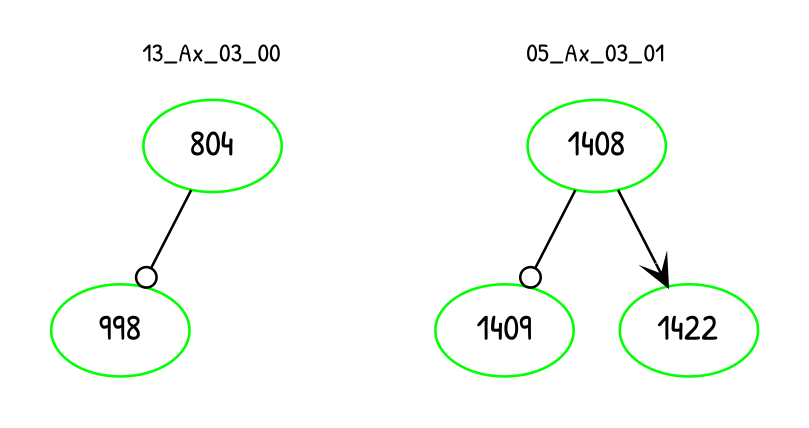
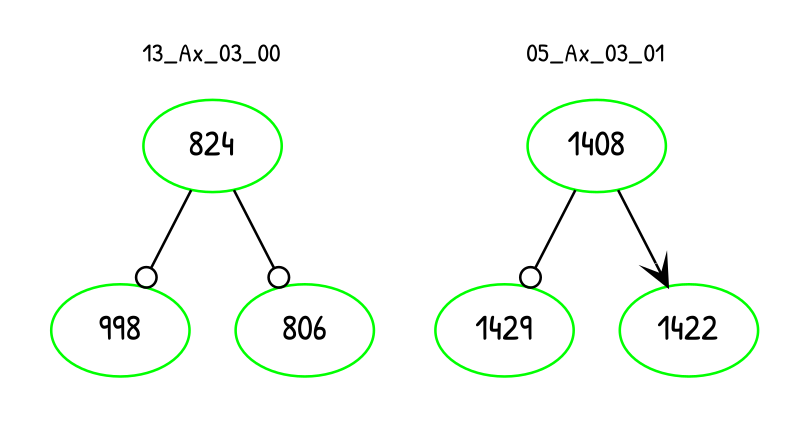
(213, 146) -> (213, 146)
none -> (305, 330)
(505, 330) -> (505, 330)
